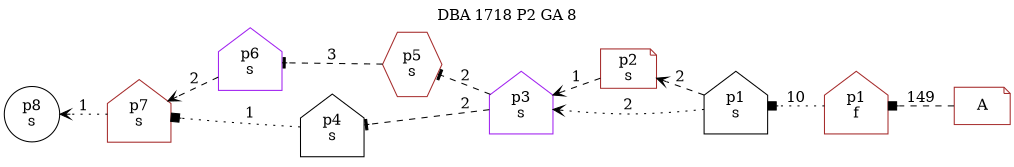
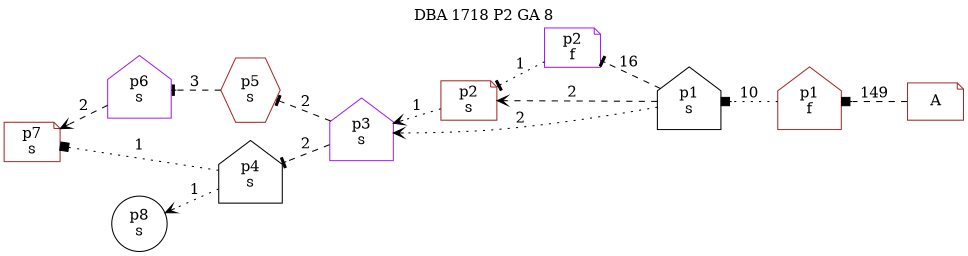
none -> (573, 48)
(582, 85) -> (422, 114)
(89, 114) -> (197, 199)
(139, 114) -> (32, 142)
